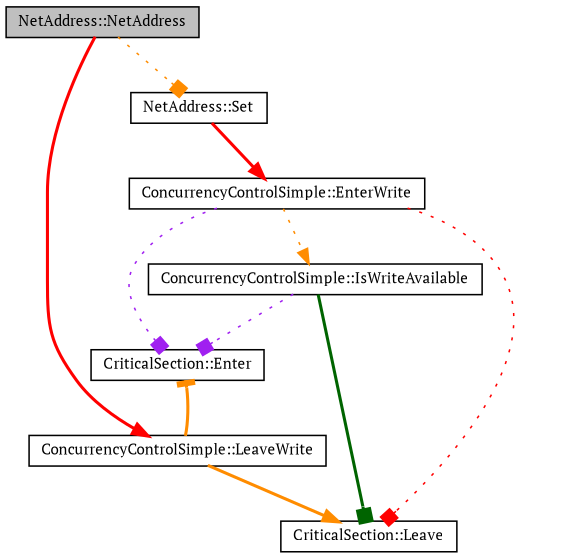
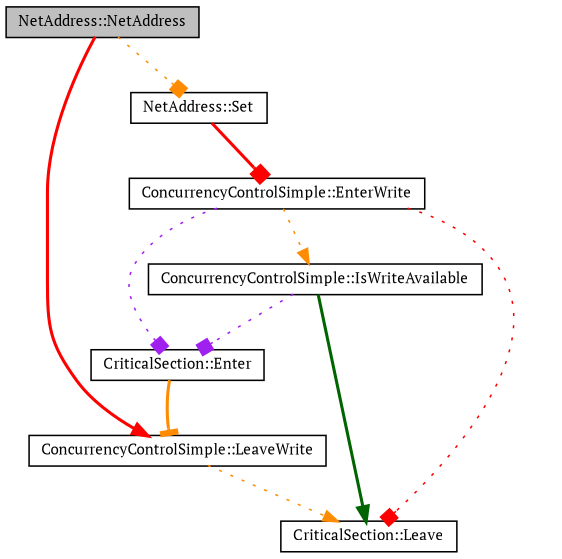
(233, 145) -> (233, 145)
(341, 401) -> (341, 401)
(188, 412) -> (167, 404)
(266, 491) -> (266, 491)
